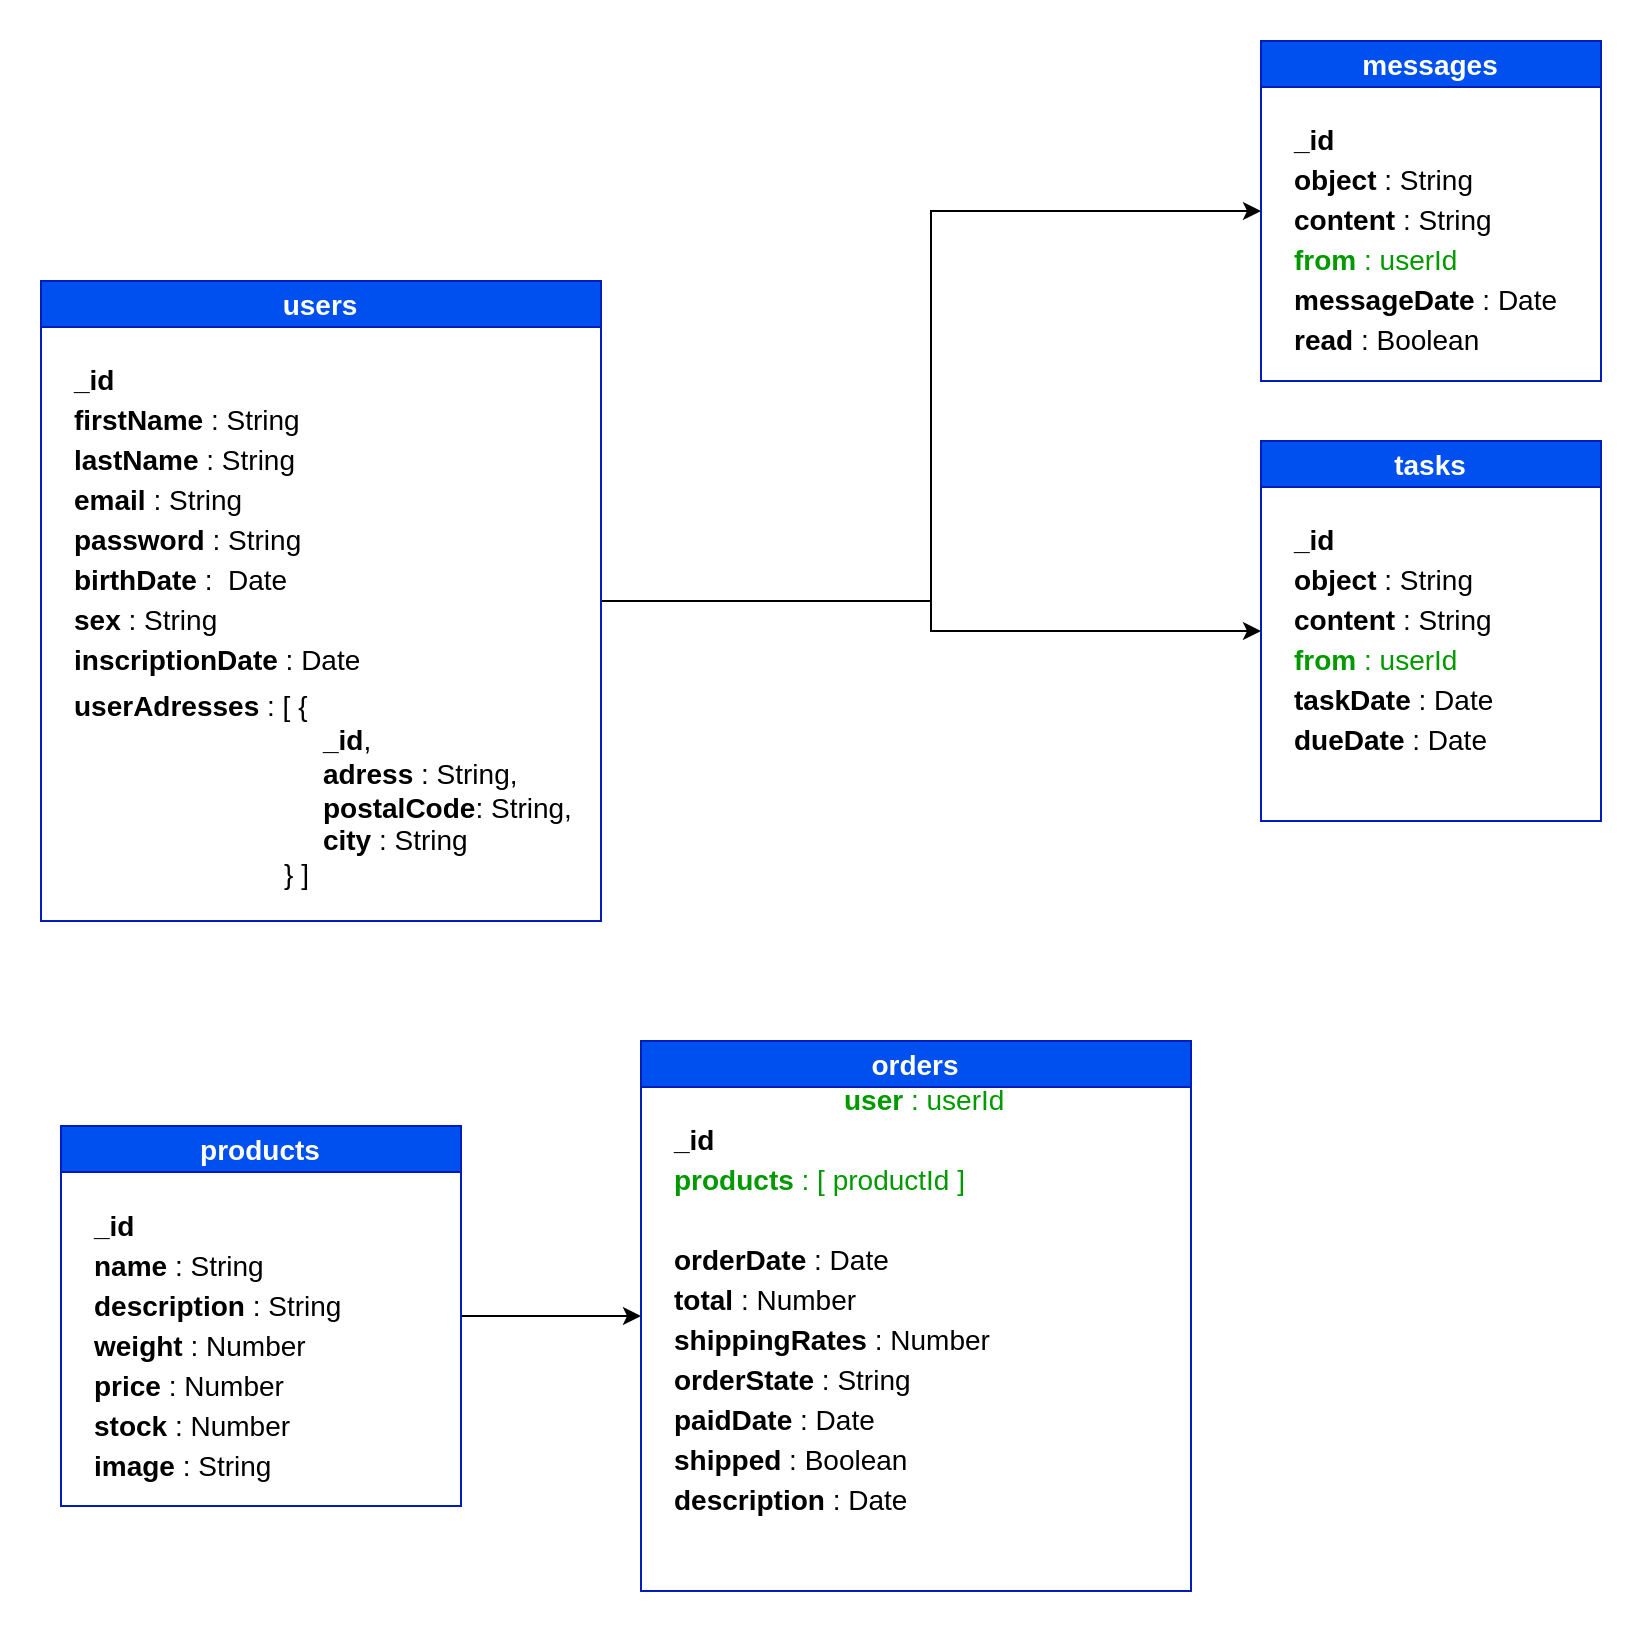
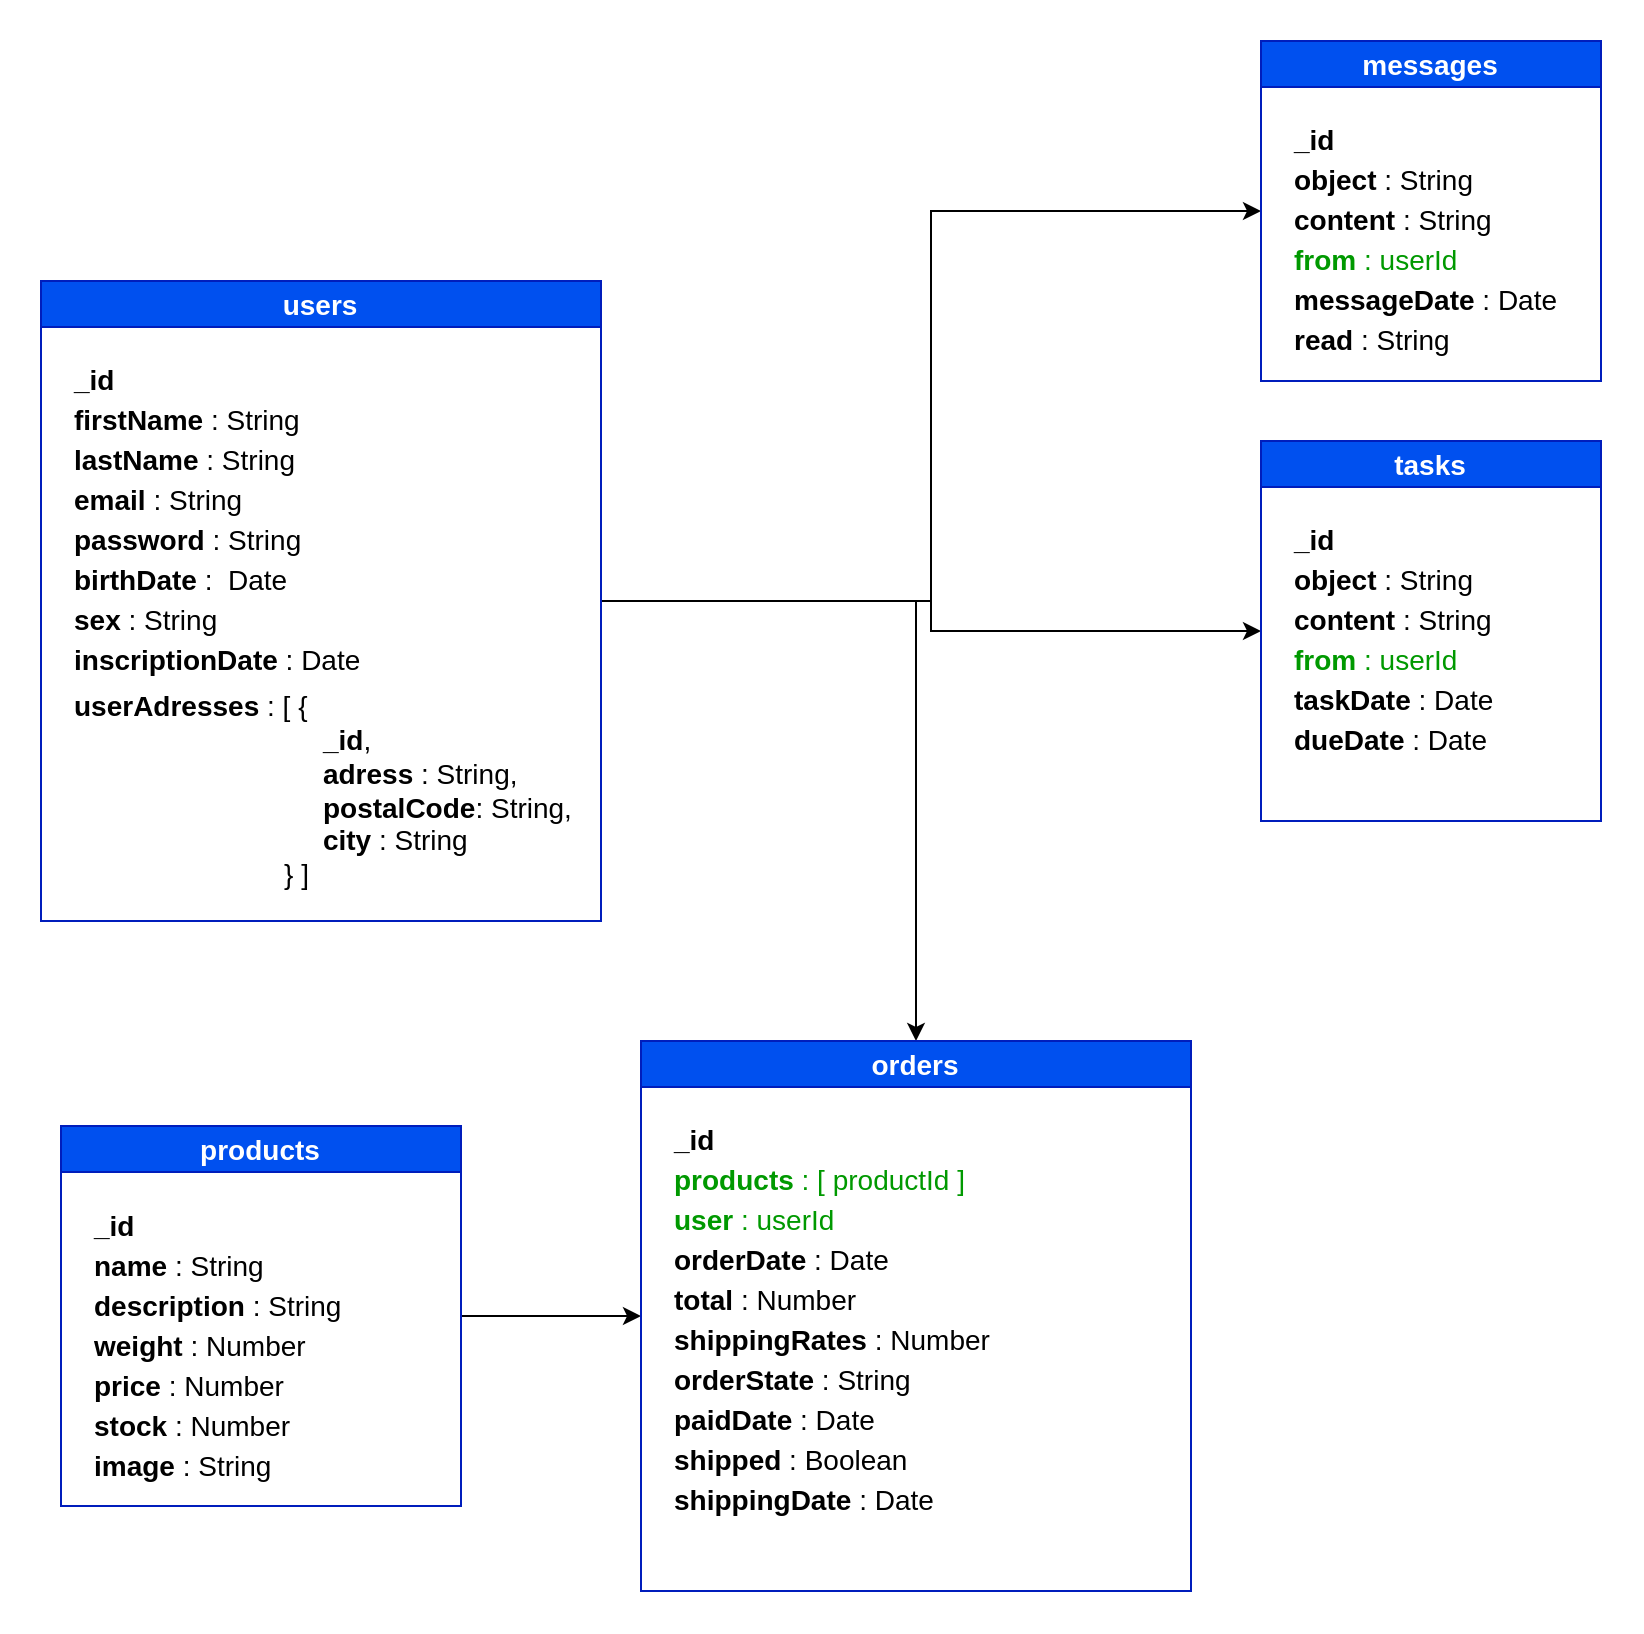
(1394, 341) -> (1386, 341)
none -> (916, 816)
(941, 1101) -> (771, 1221)
(802, 1501) -> (809, 1501)
